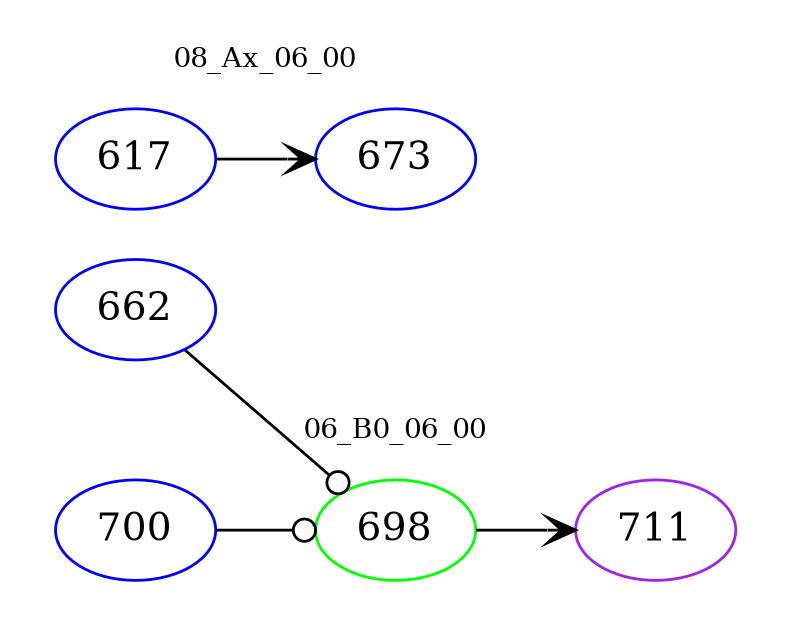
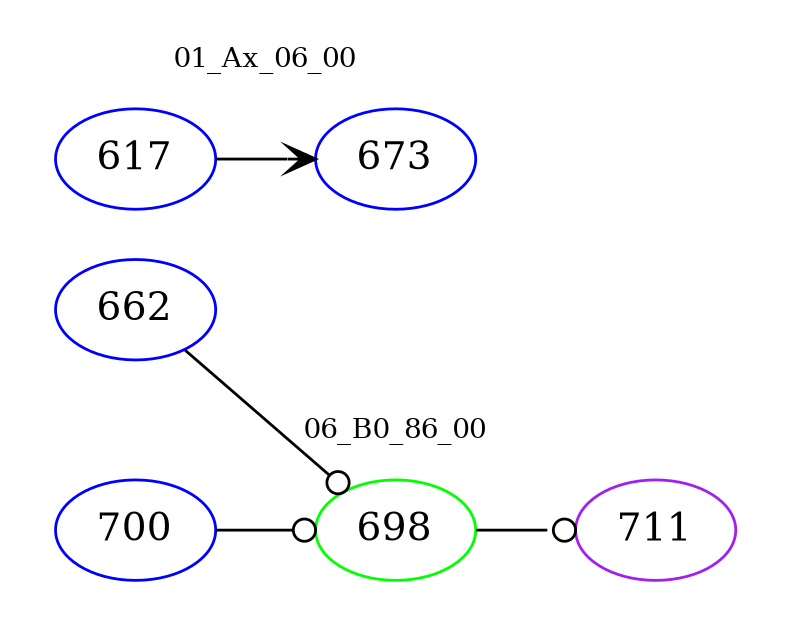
(266, 60) -> (266, 60)
(396, 431) -> (396, 431)
(512, 530) -> (512, 530)
